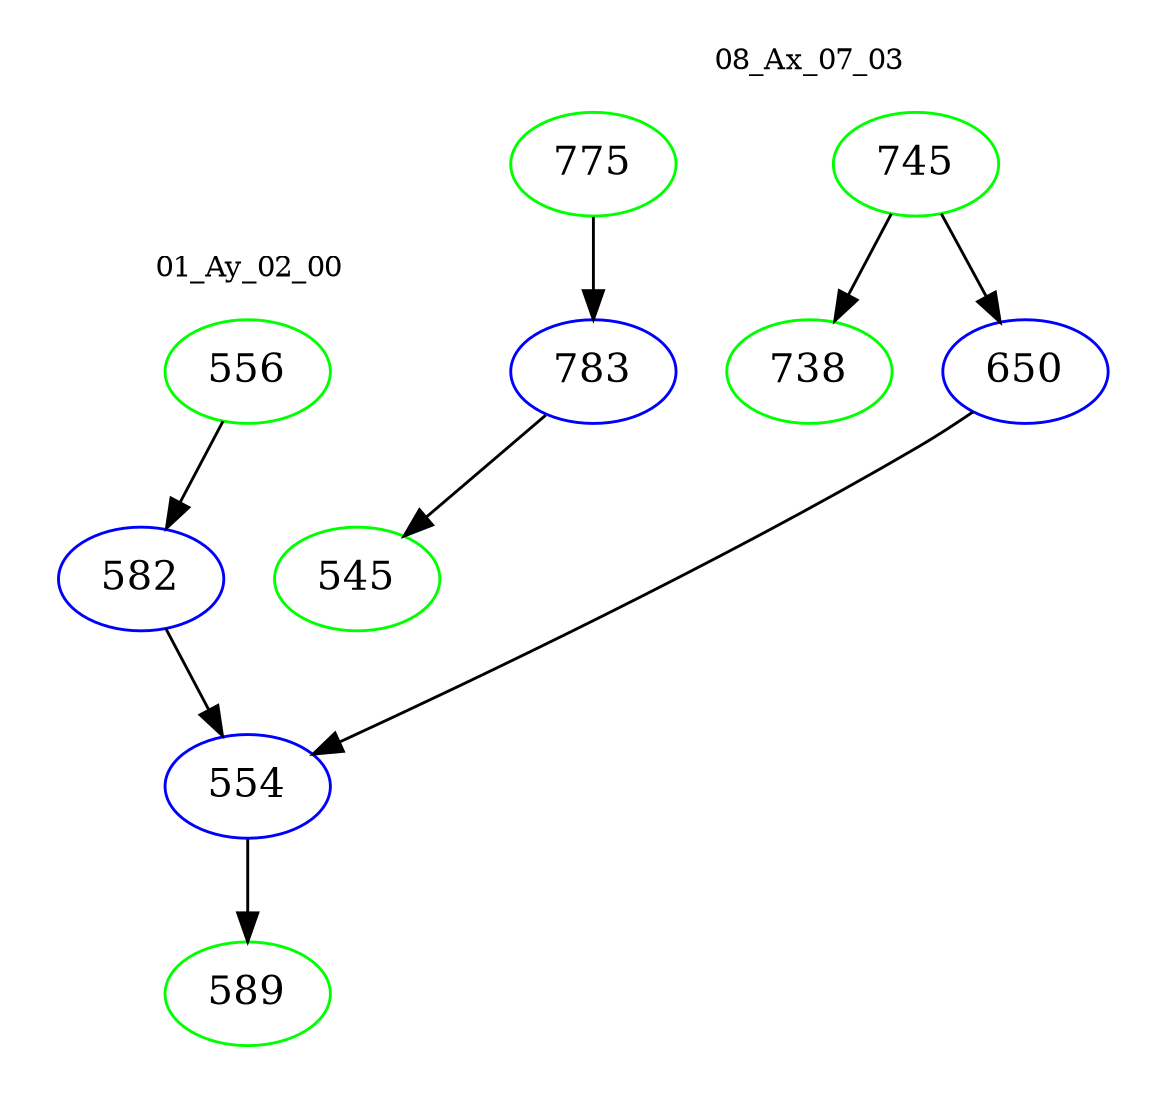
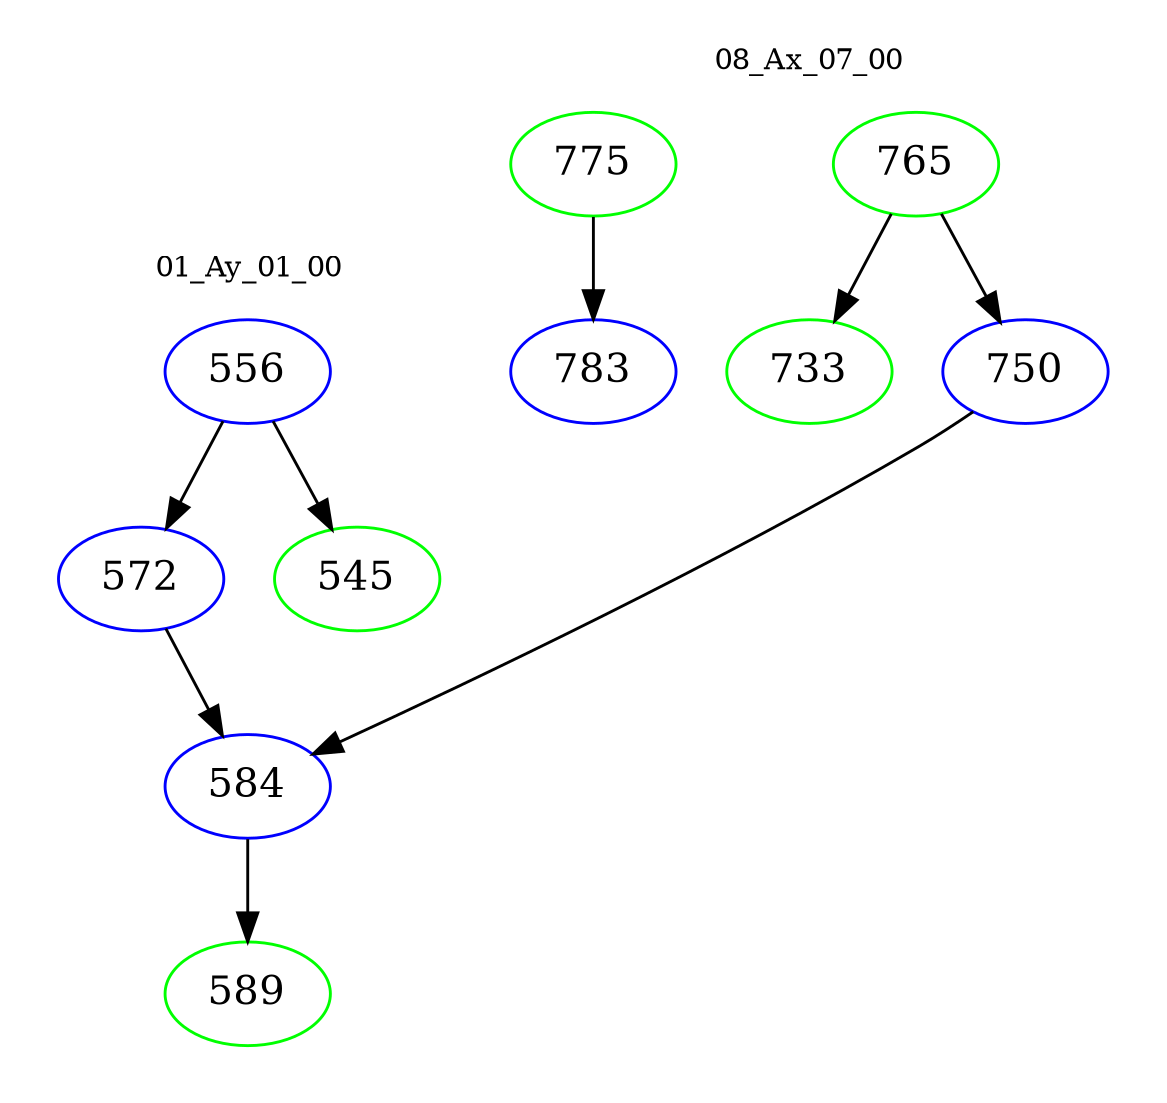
(809, 62) -> (809, 62)
(916, 164) -> (916, 164)
(249, 269) -> (249, 269)
(248, 372) -> (248, 372)
(809, 372) -> (809, 372)
(1025, 372) -> (1025, 372)
(486, 466) -> (295, 462)
(141, 579) -> (141, 579)
(248, 786) -> (248, 786)
